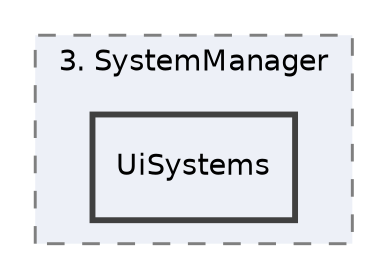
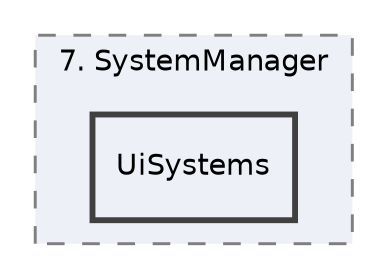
(194, 63) -> (194, 63)
